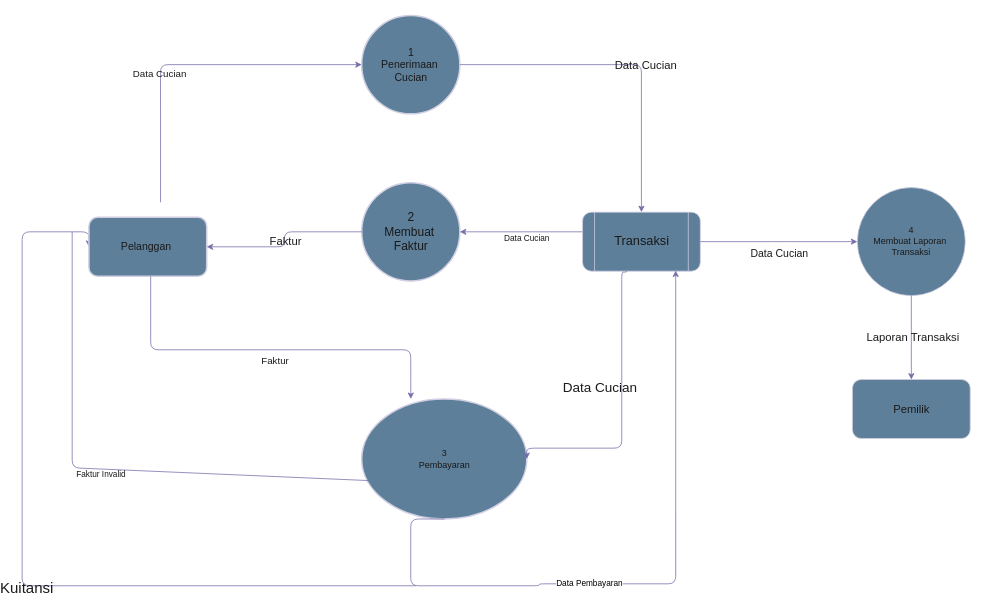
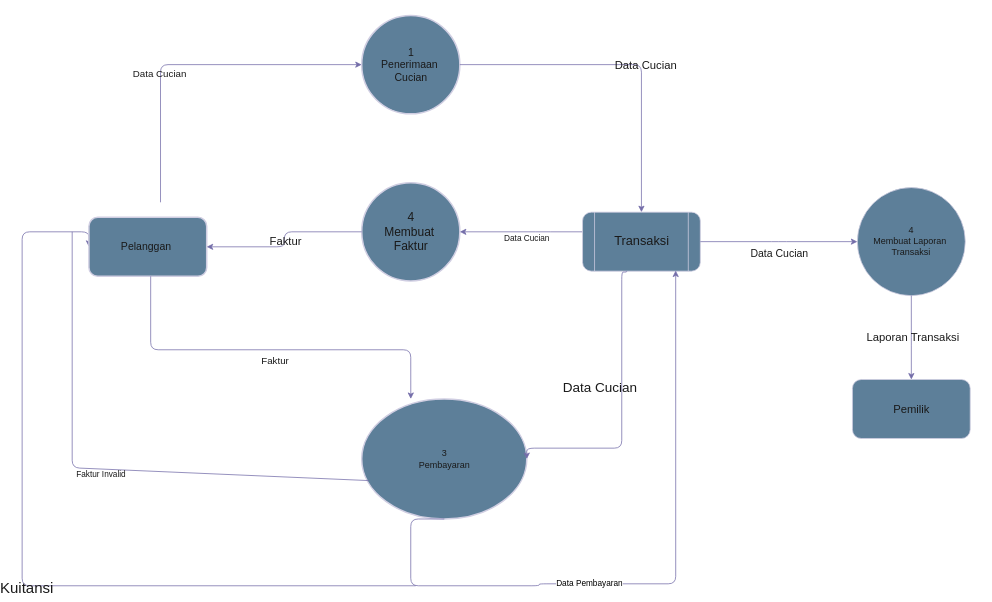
(411, 231) -> (411, 231)
